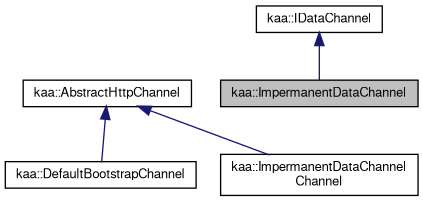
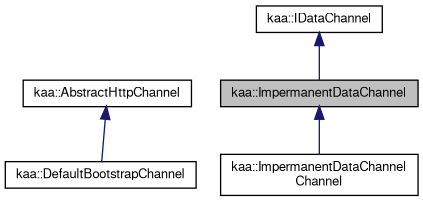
(210, 133) -> (319, 137)
